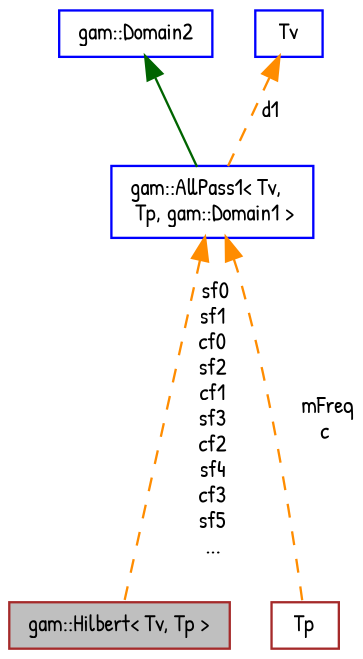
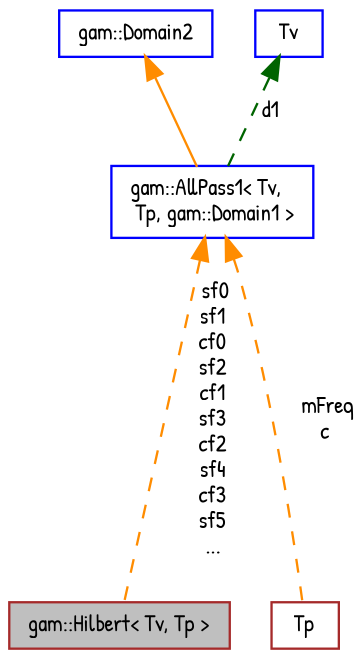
(176, 122) -> (176, 122)
(248, 122) -> (248, 122)
